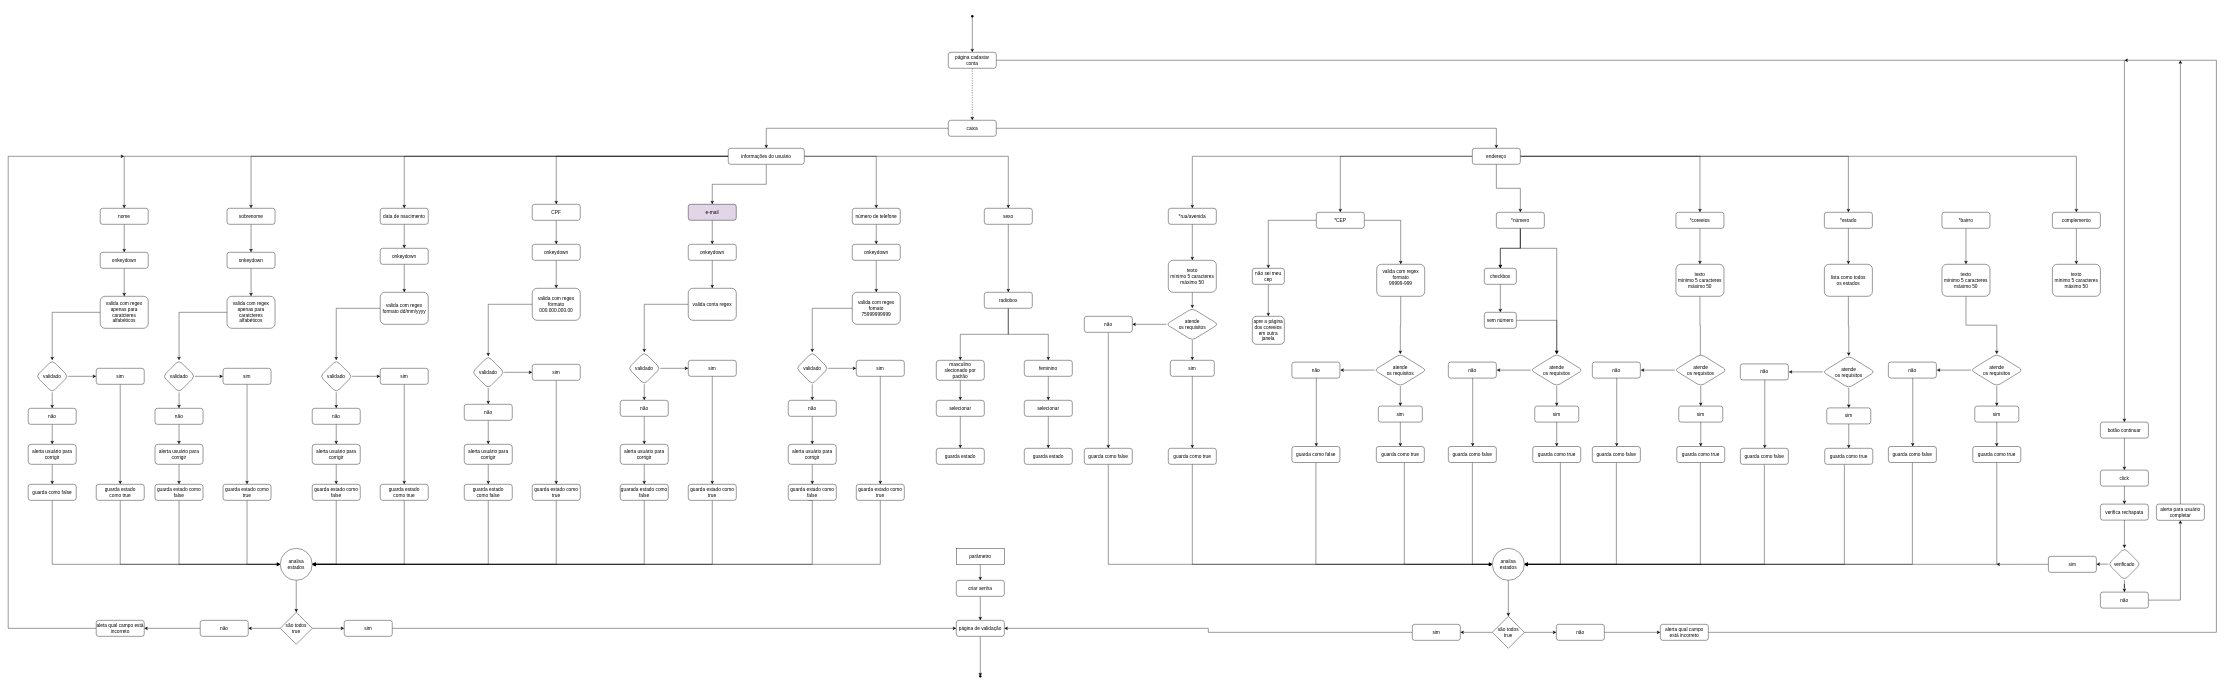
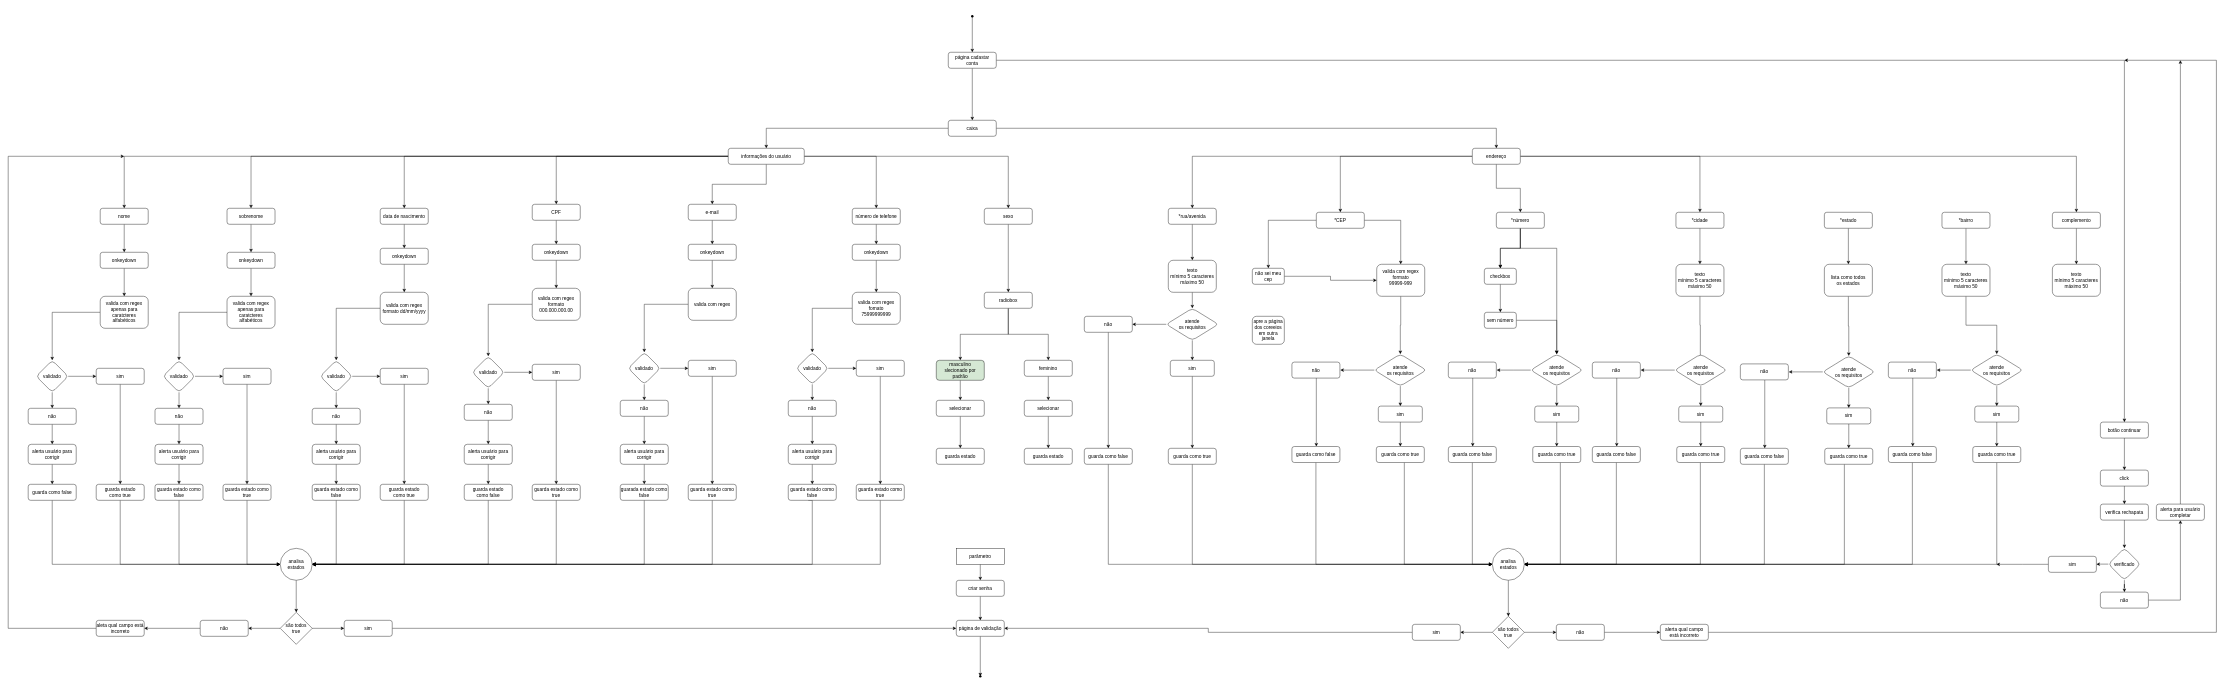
(972, 92) -> (972, 92)
(1848, 208) -> none
(712, 212) -> (712, 212)
(1700, 220) -> (1700, 220)
(712, 304) -> (712, 304)
(1268, 312) -> (1372, 280)
(960, 370) -> (960, 370)
